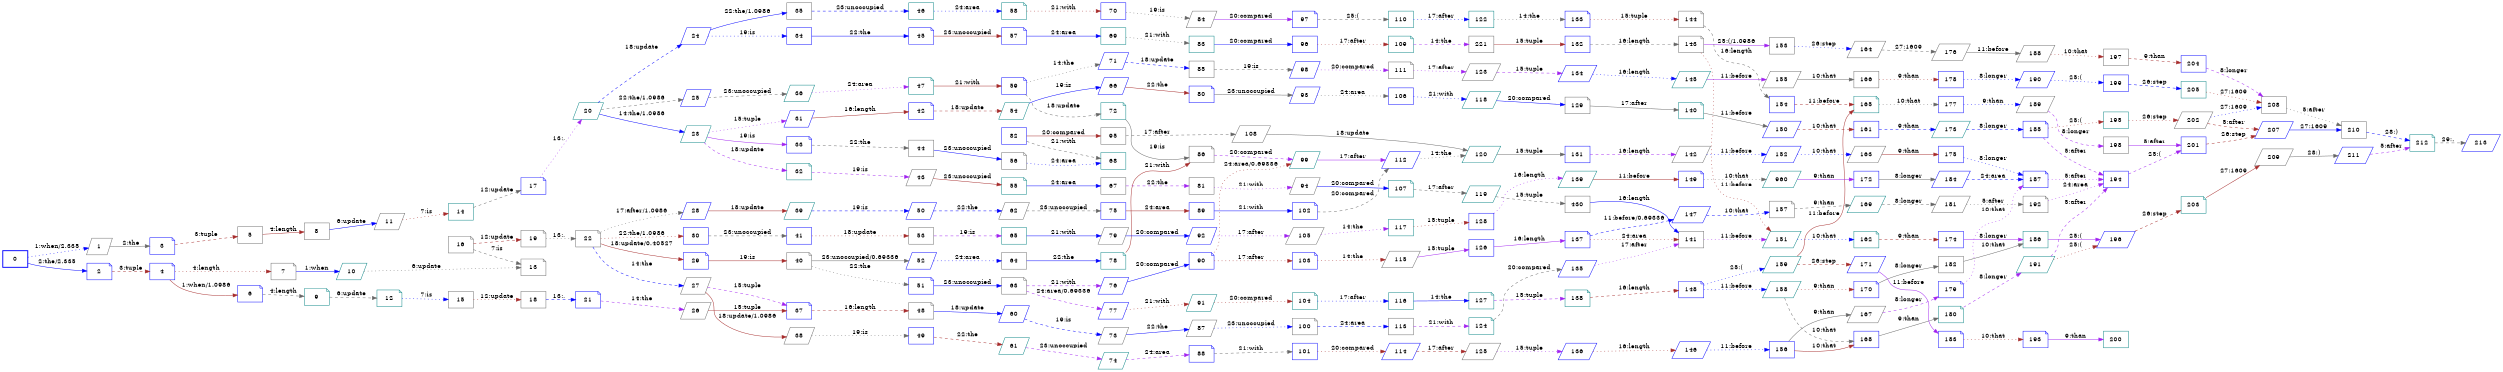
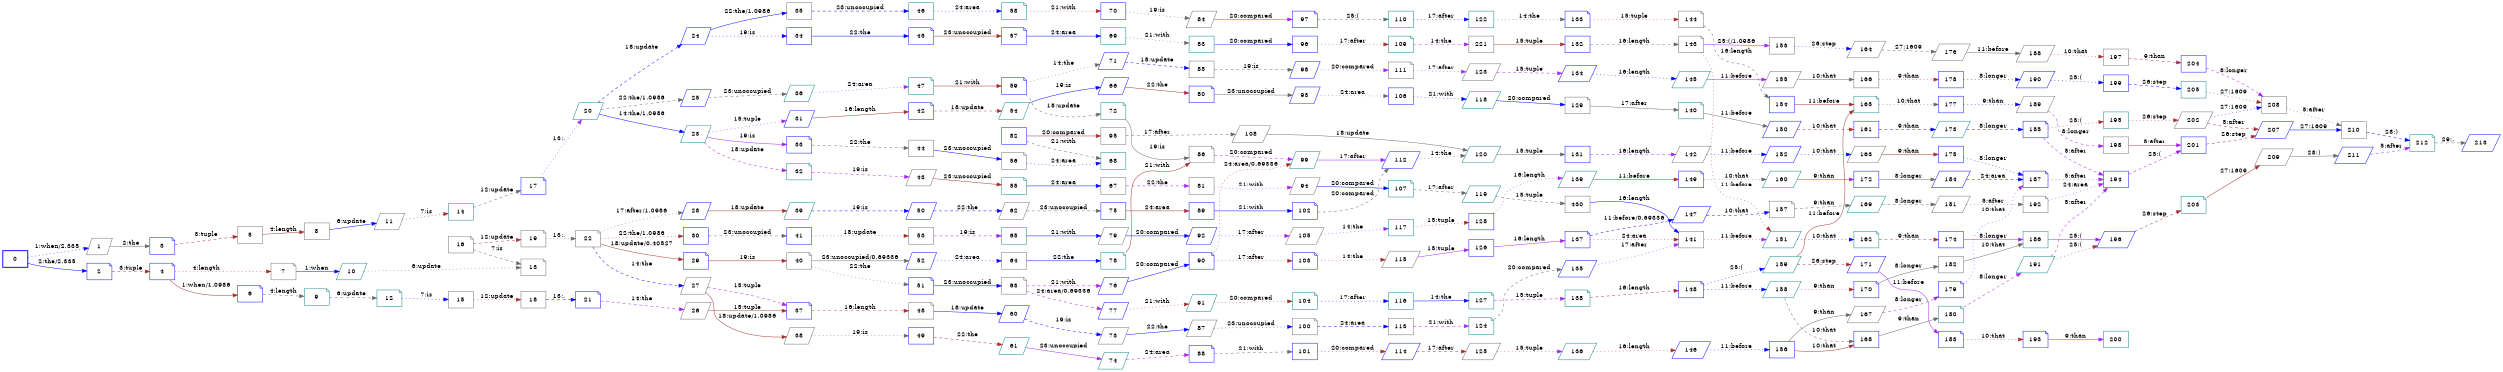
(1822, 105) -> (1822, 105)
(1782, 179) -> (1782, 179)
(1577, 352) -> (1577, 352)
(1061, 353) -> (1061, 353)
